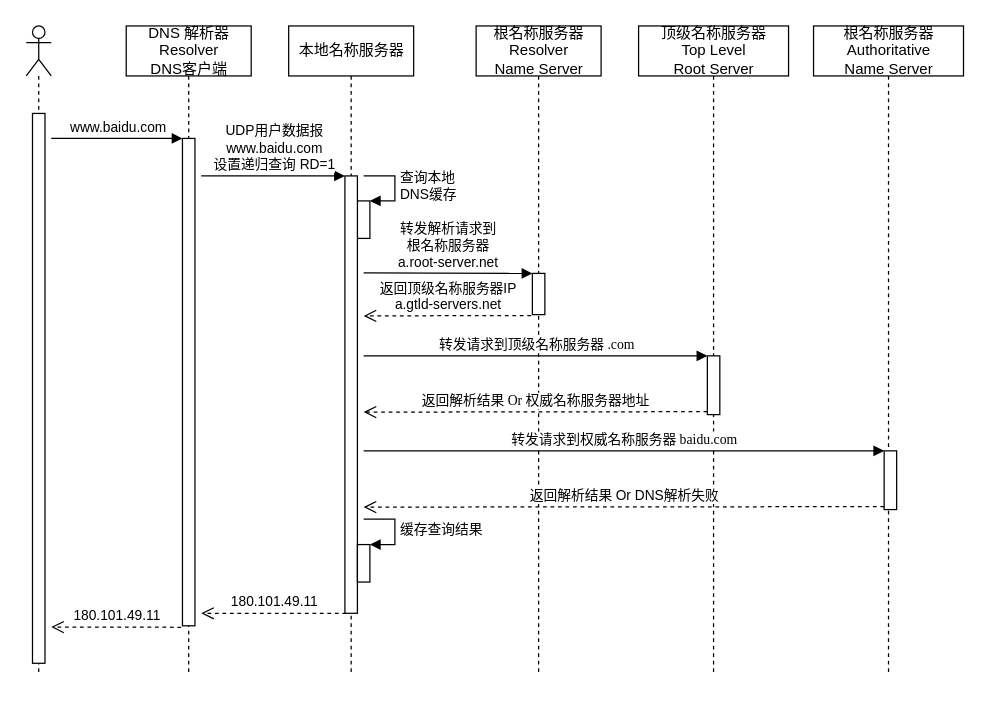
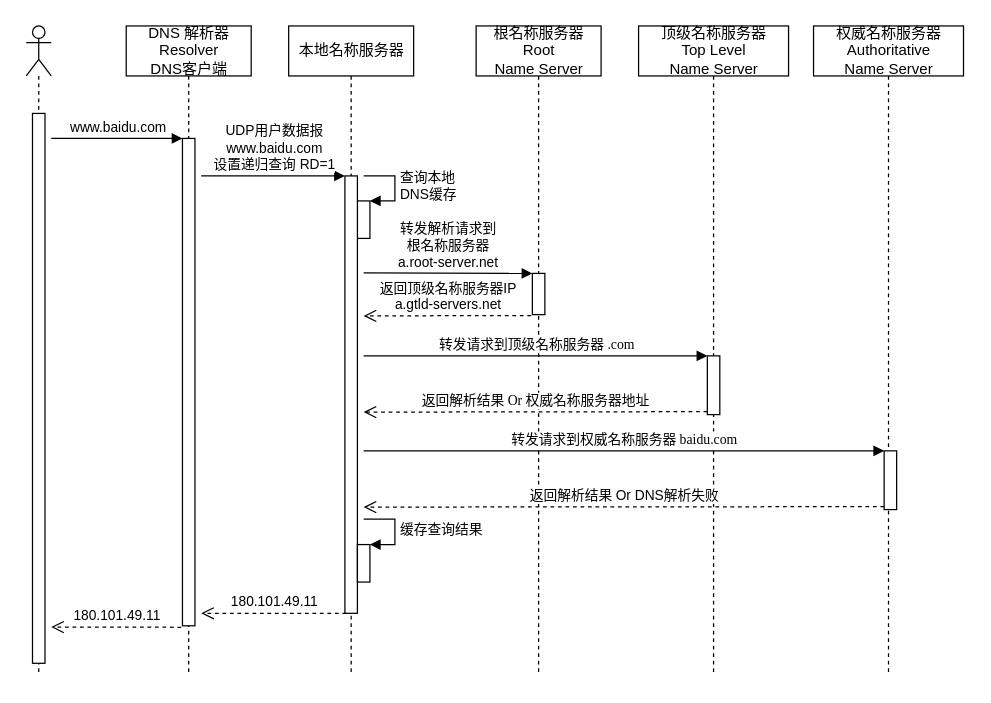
(539, 51) -> (539, 51)
(714, 51) -> (714, 51)
(889, 51) -> (889, 51)
